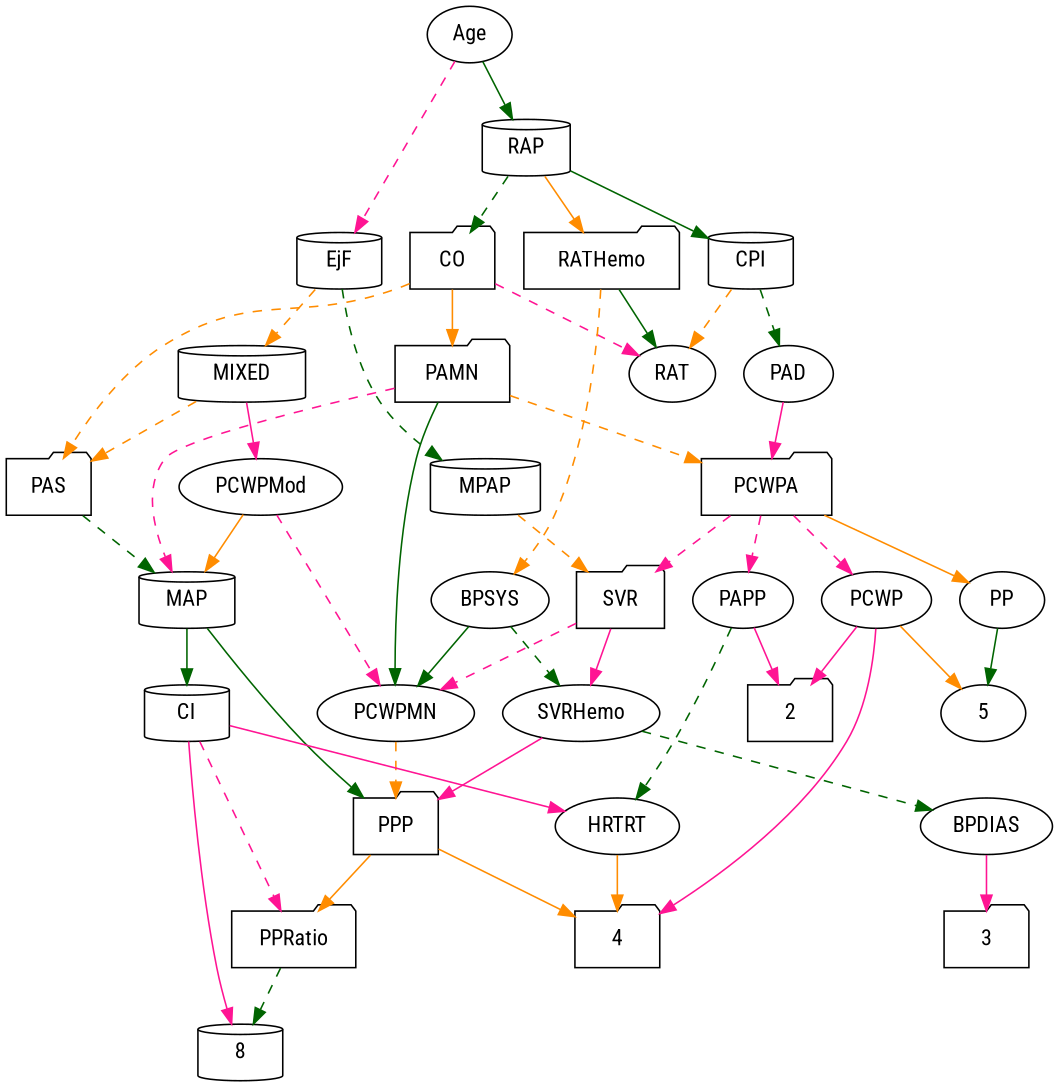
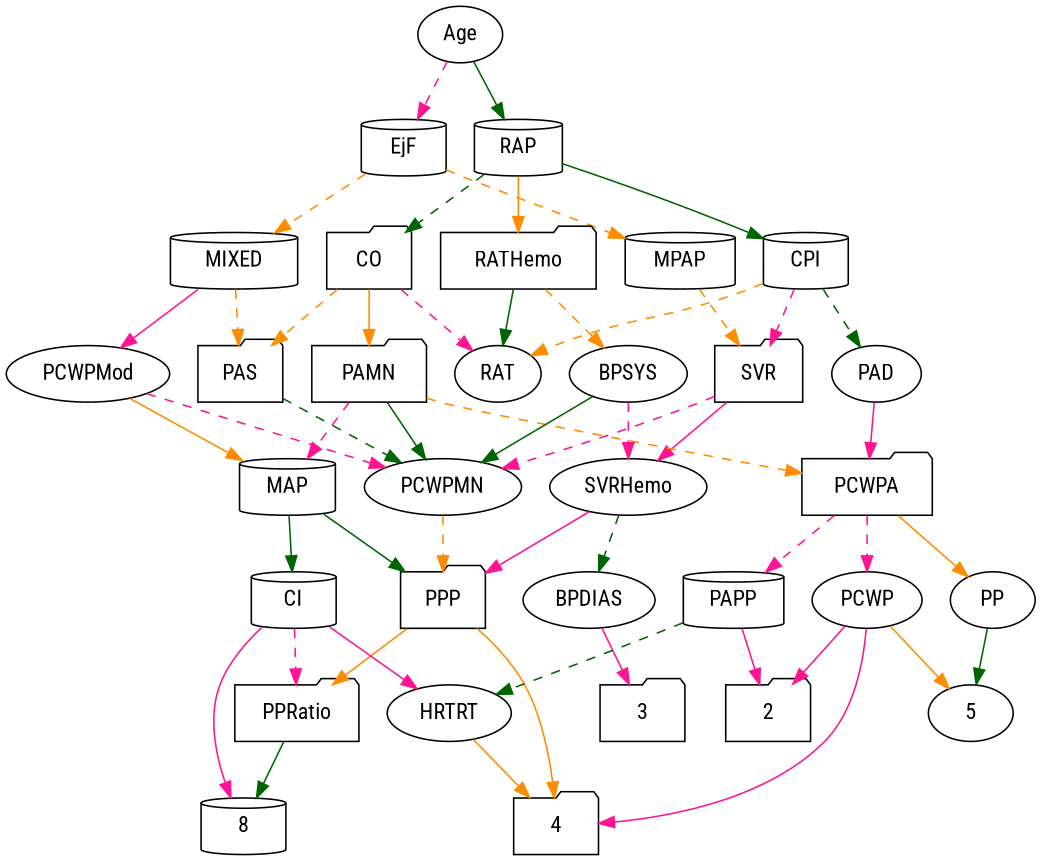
(368, 380) -> (528, 202)
(112, 539) -> (343, 431)
(700, 539) -> (785, 310)
(743, 600) -> (734, 600)
(535, 655) -> (628, 418)
(270, 989) -> (274, 763)
